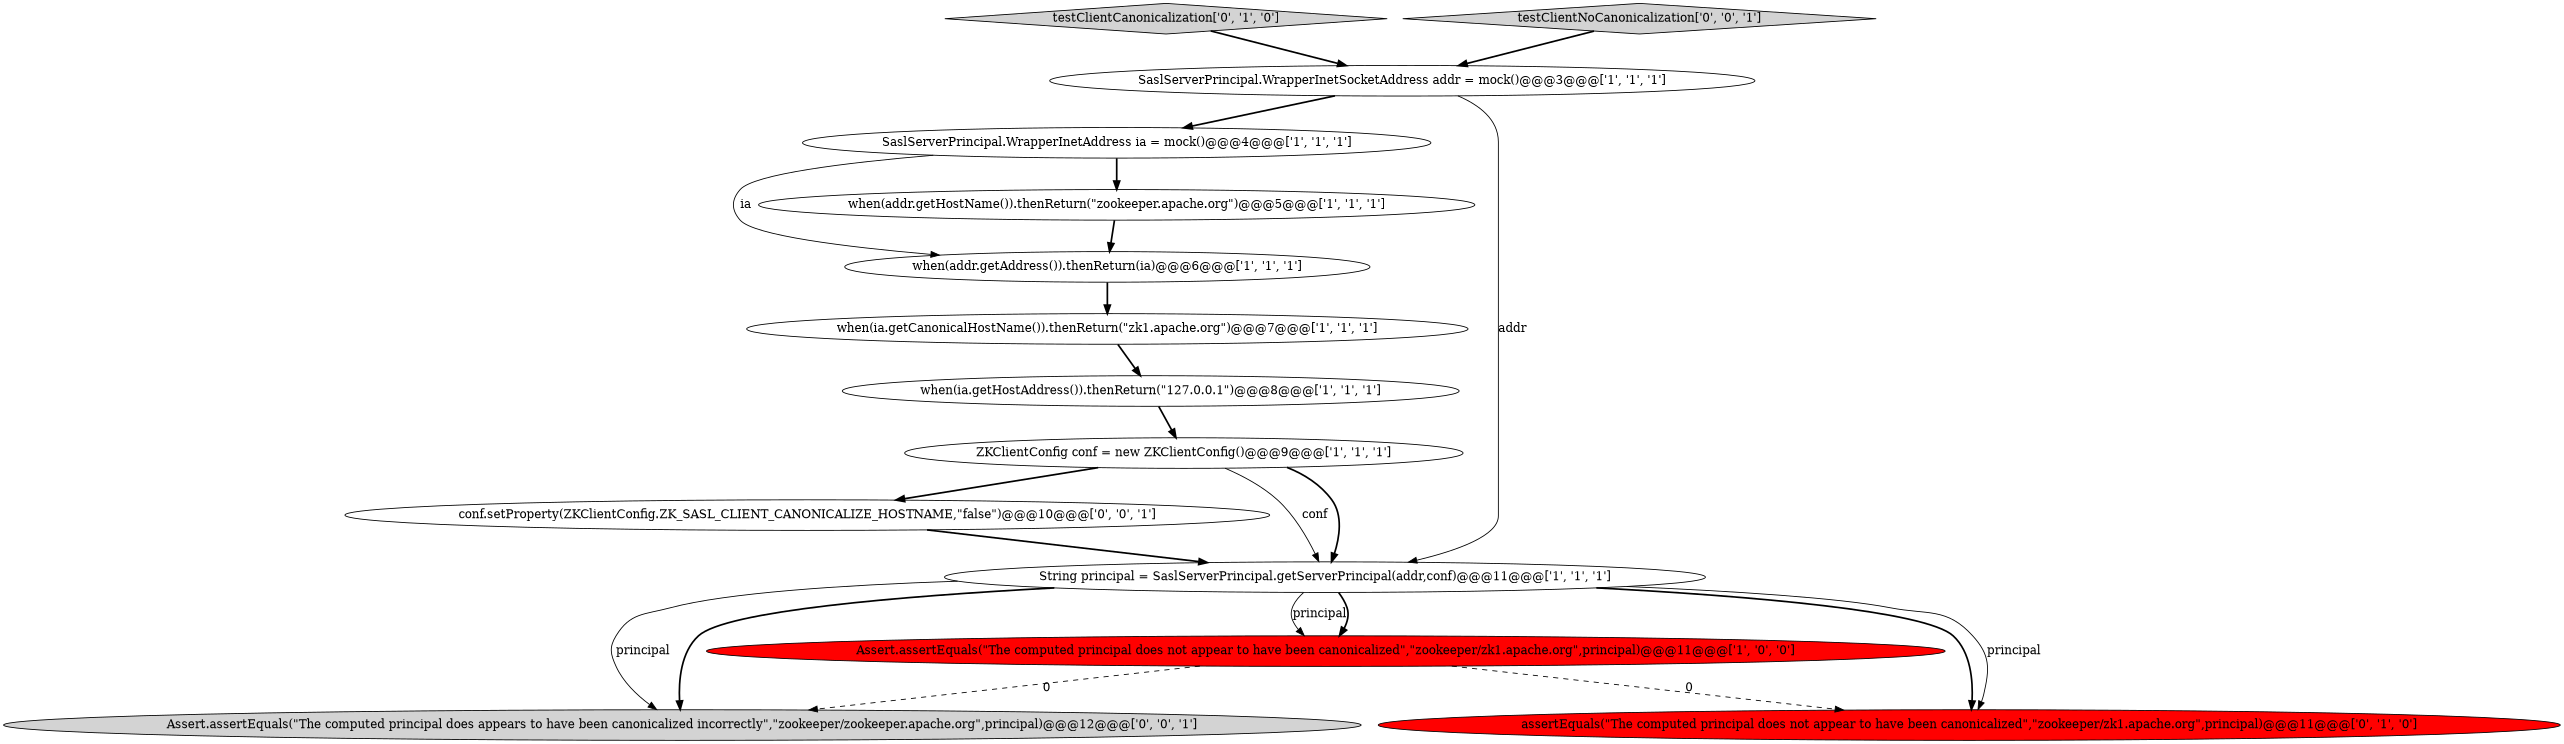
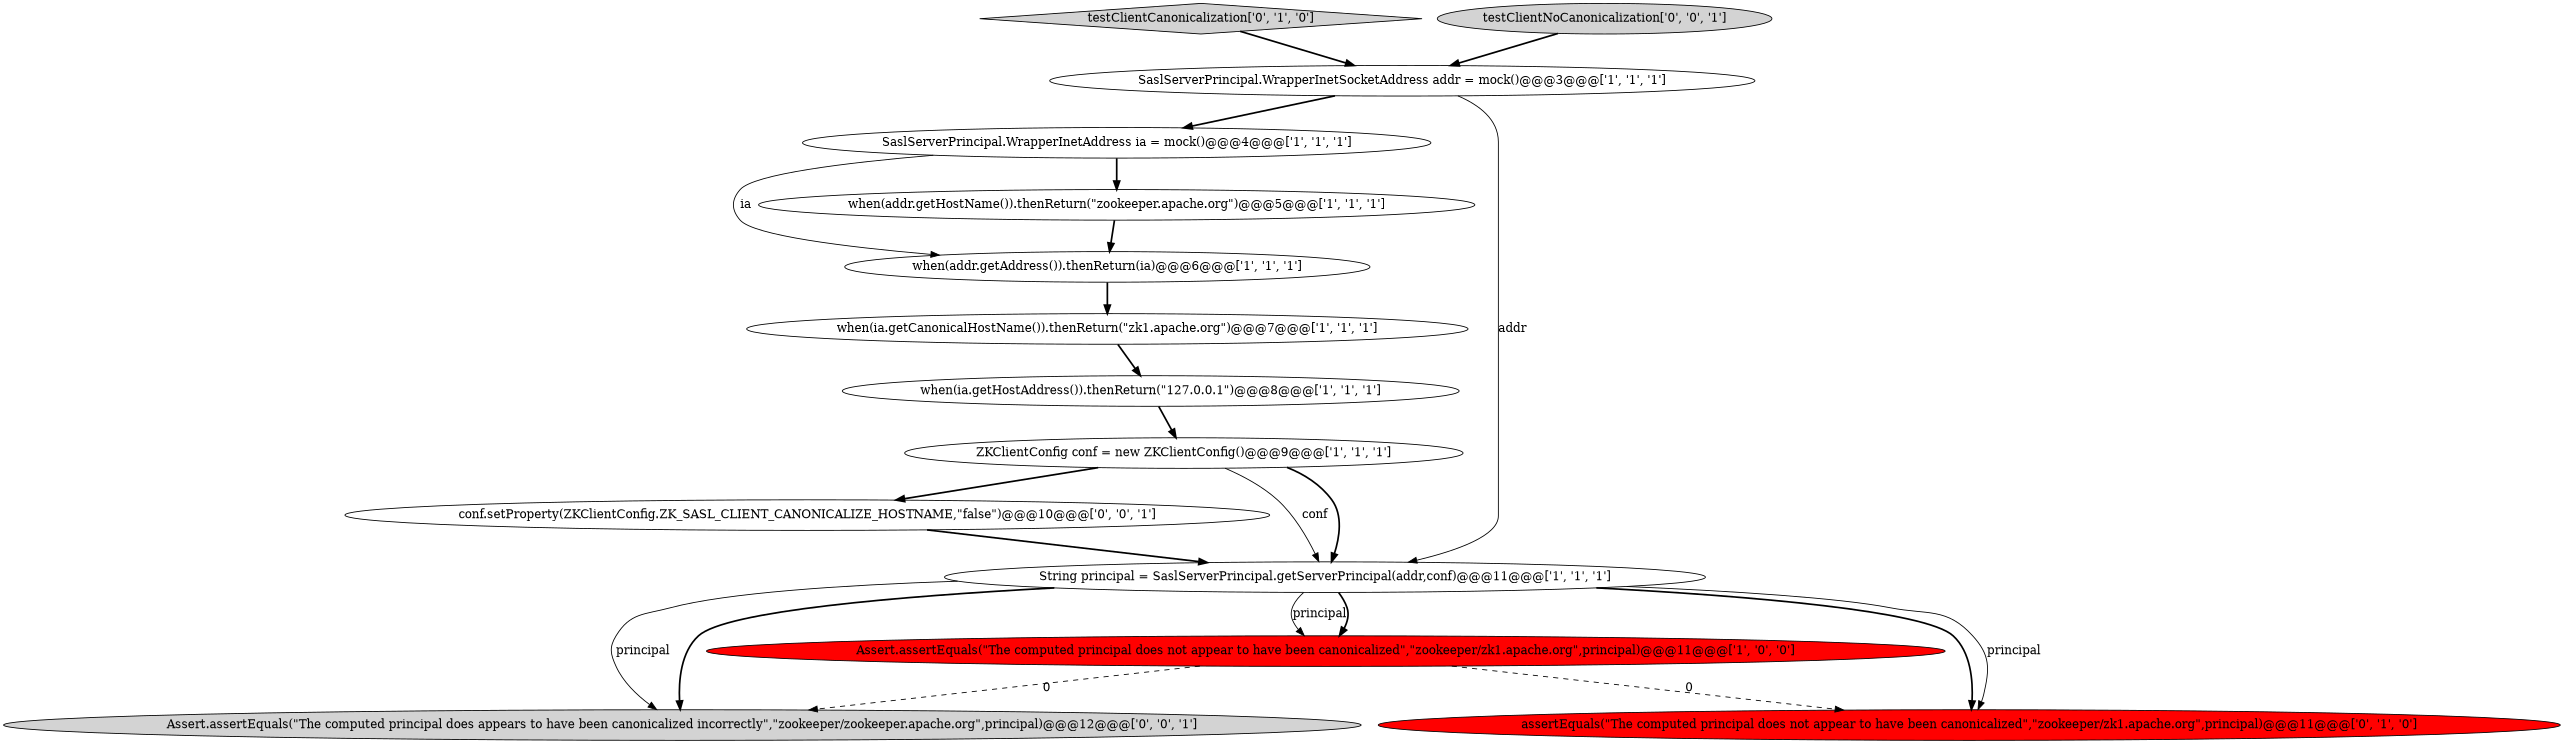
(1639, 19) -> (1605, 19)
